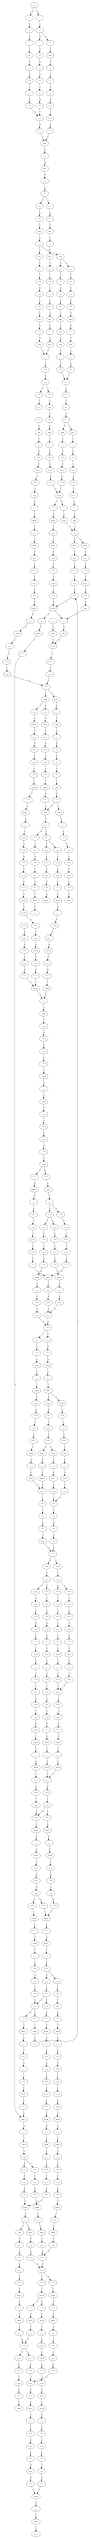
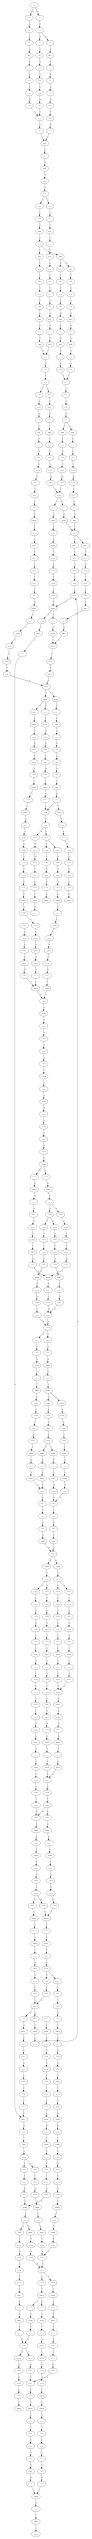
none -> (39, 413)
(58, 614) -> (53, 614)
(46, 2006) -> none
